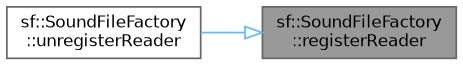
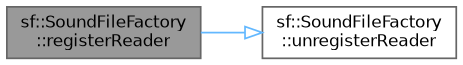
(223, 33) -> (223, 33)
